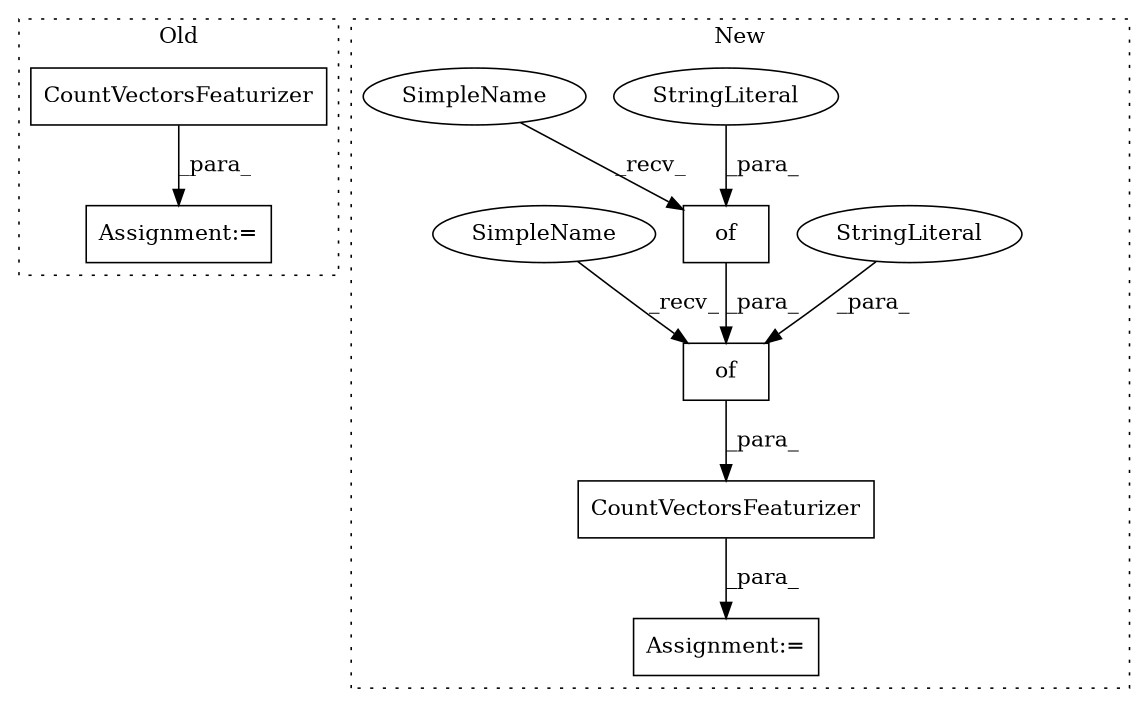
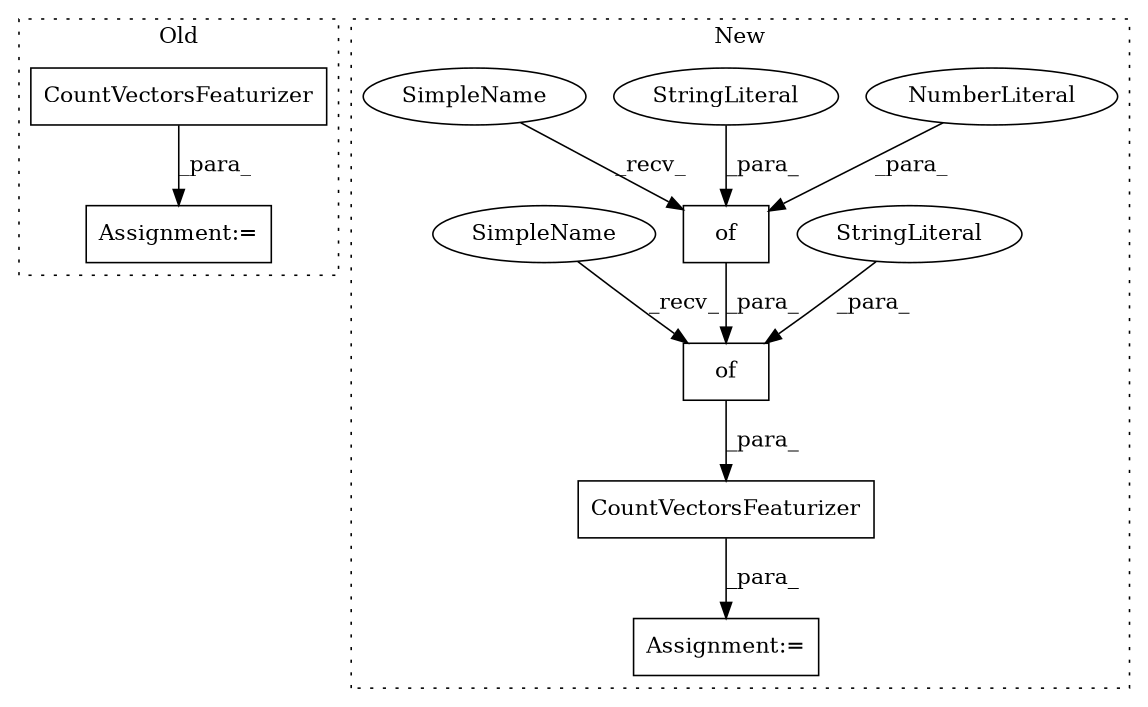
none -> (992, 96)
